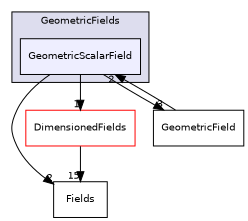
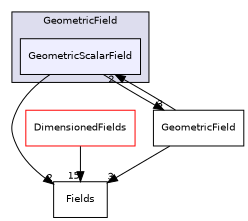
(80, 21) -> (80, 21)
(80, 89) -> none
none -> (143, 162)
